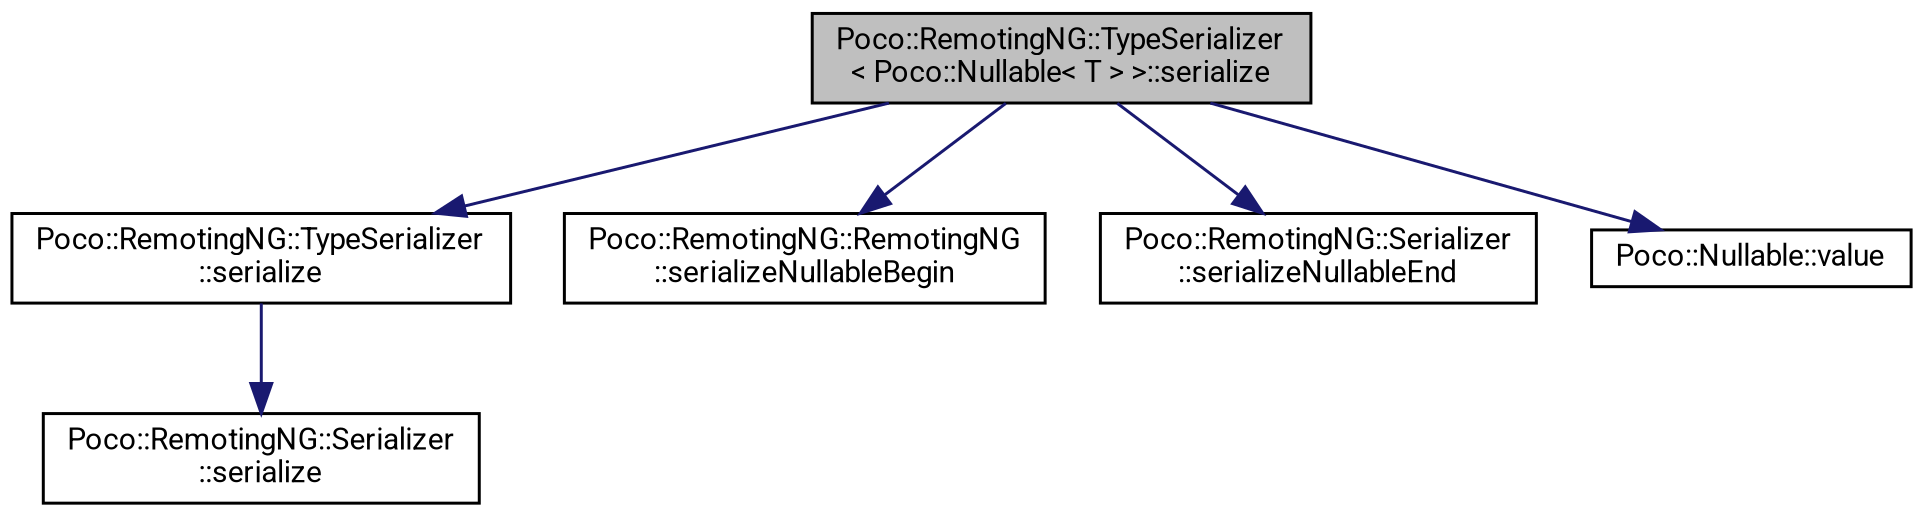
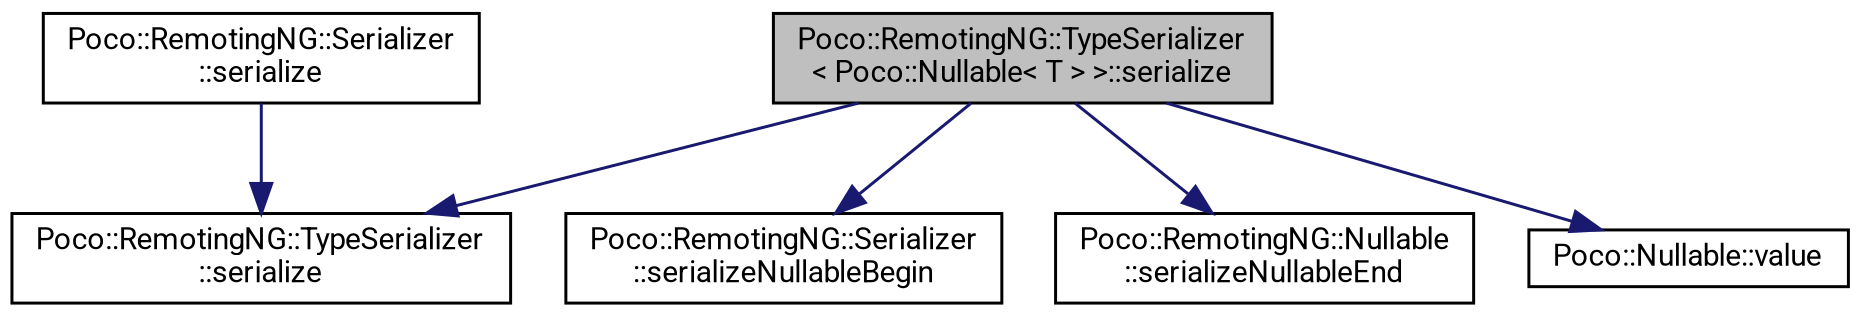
(805, 258) -> (784, 258)
(1318, 258) -> (1265, 258)
(261, 343) -> (261, 143)
